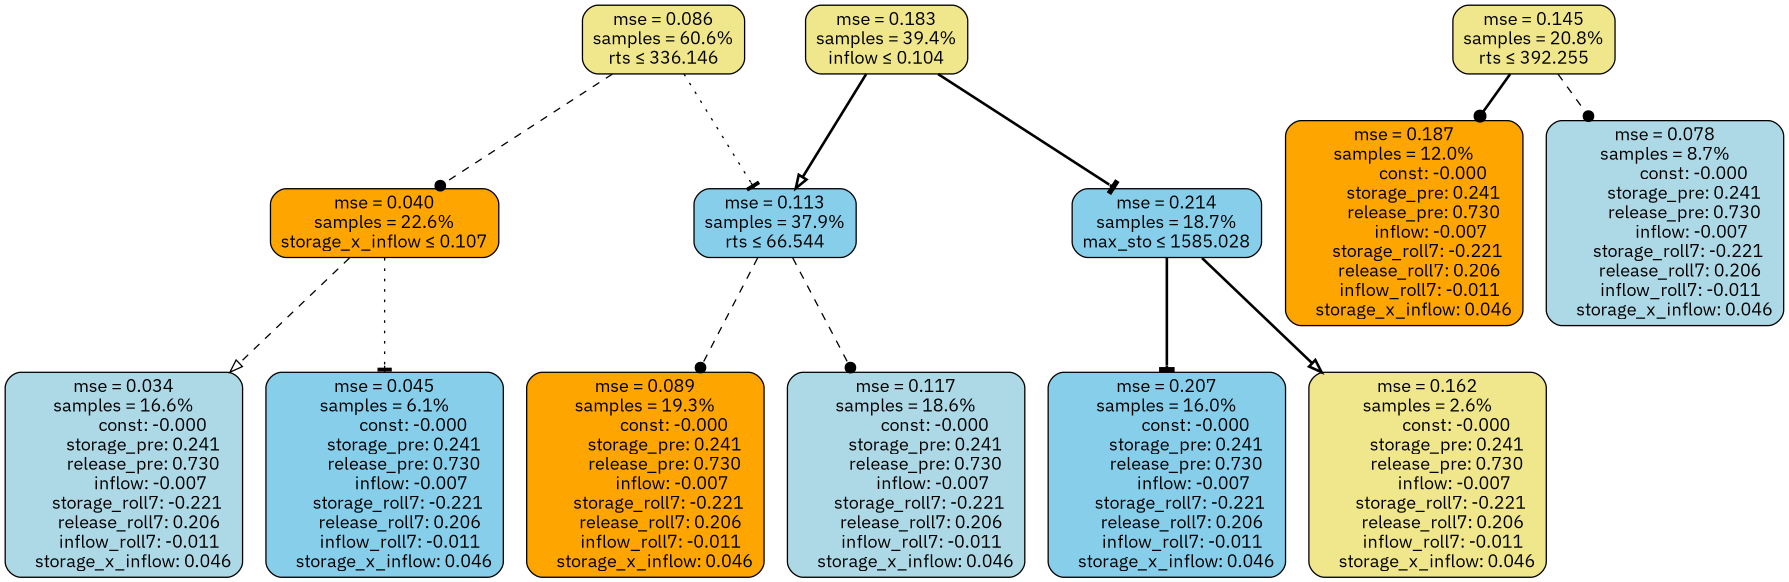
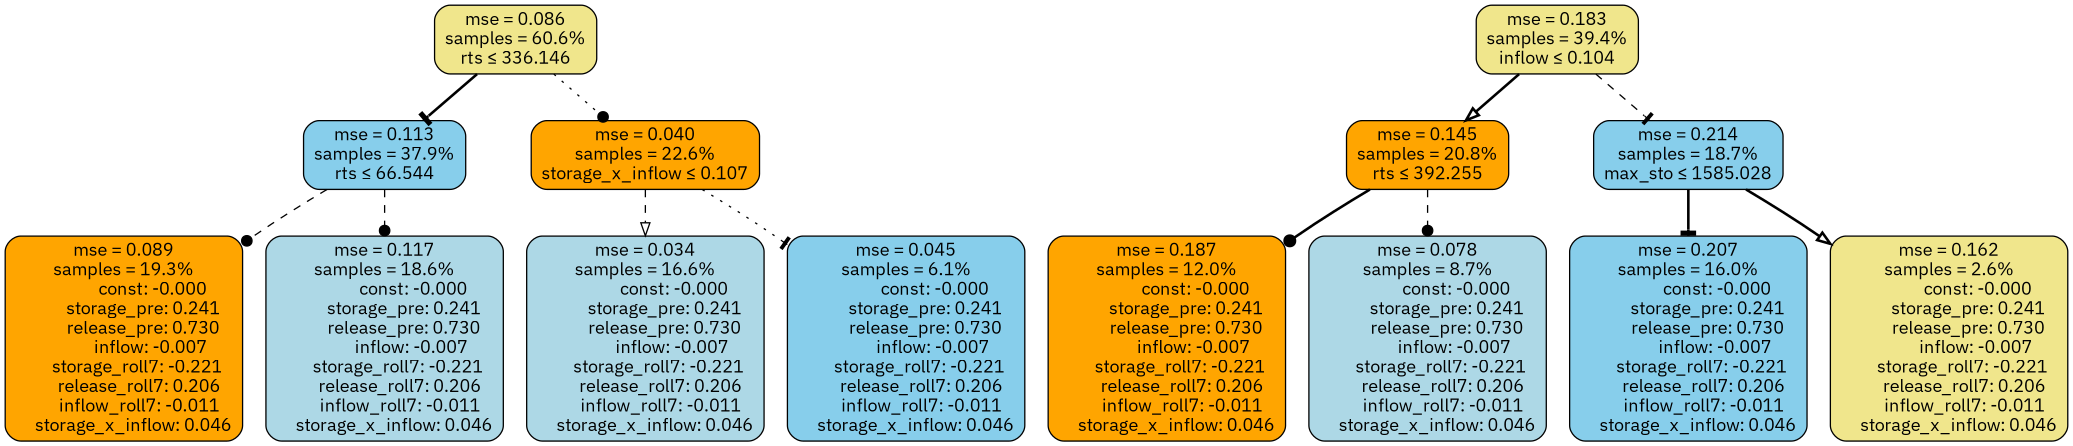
(1534, 40) -> (1428, 155)
(834, 126) -> (1498, 93)
(529, 128) -> (576, 94)
(717, 128) -> (453, 95)
(1024, 129) -> (1620, 95)
